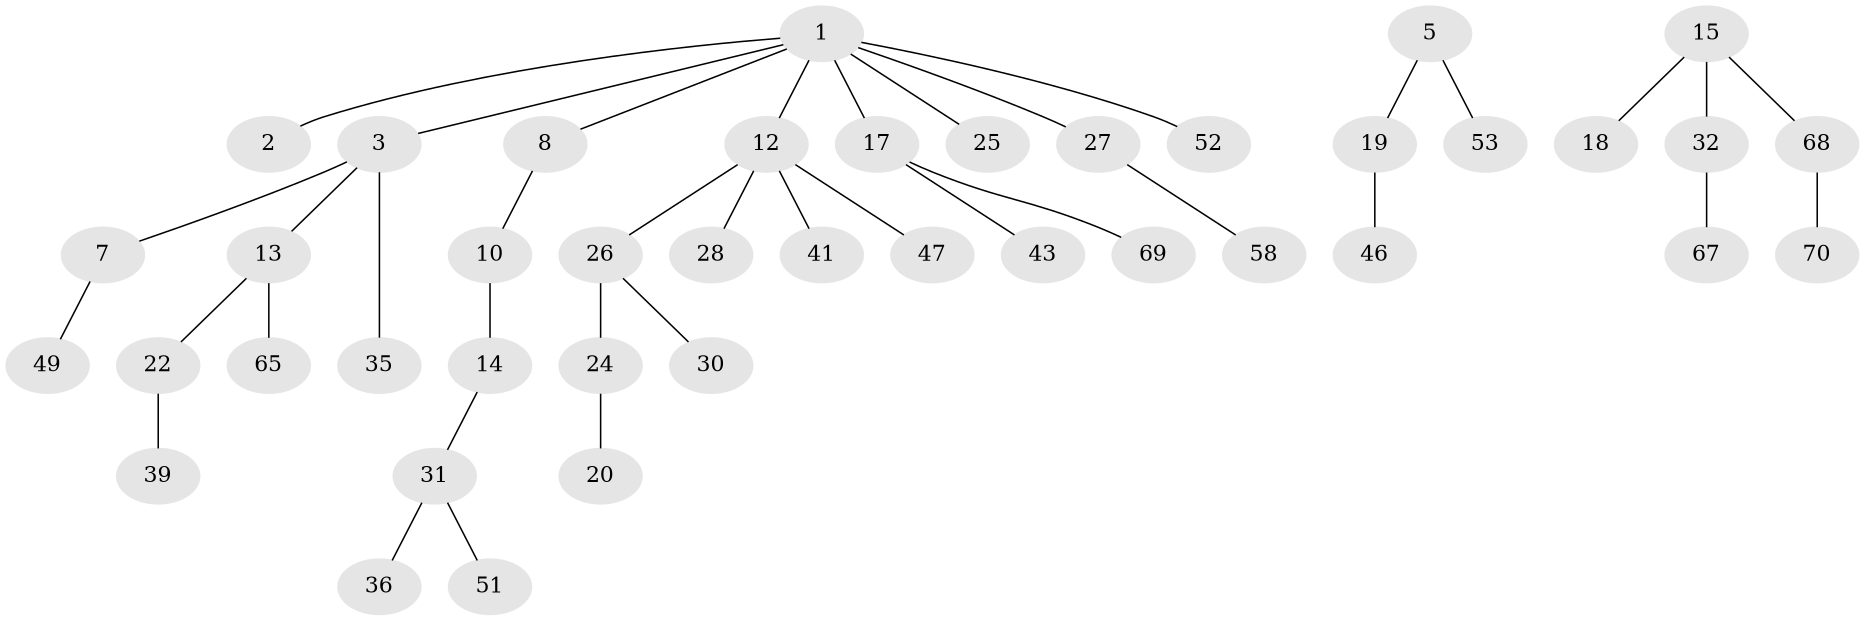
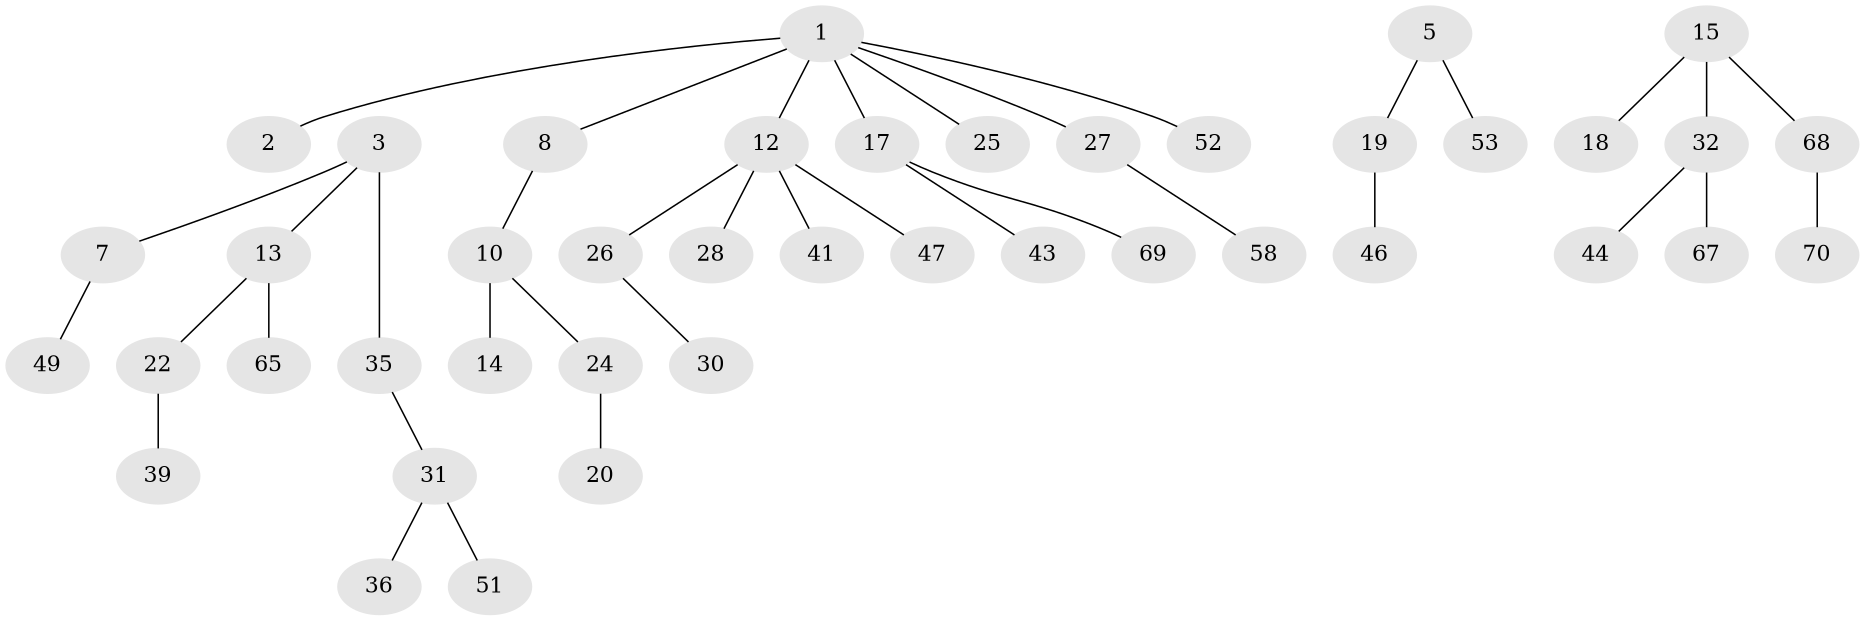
(601, 89) -> none
none -> (1596, 255)
(601, 310) -> (545, 310)
(462, 421) -> (407, 421)
